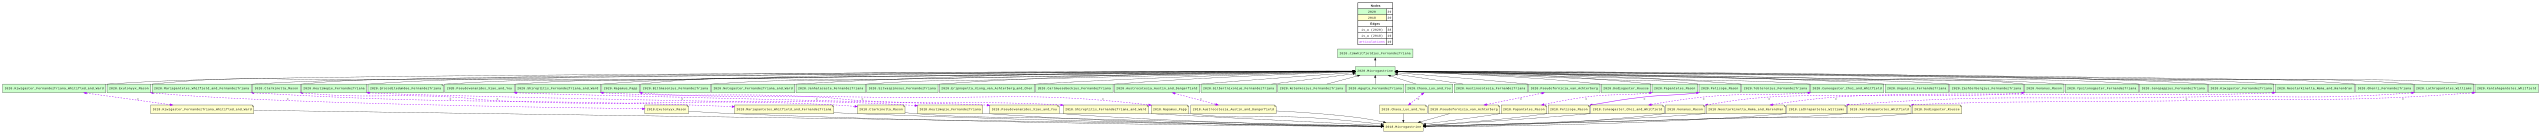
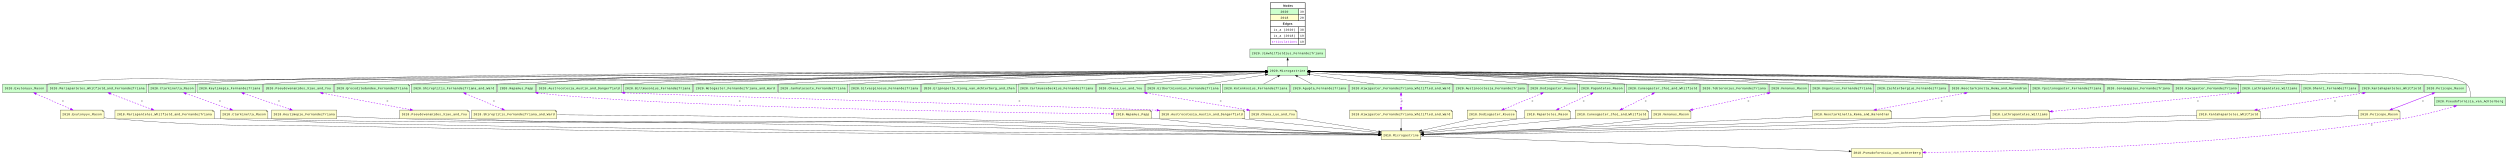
(1548, 77) -> none
none -> (1523, 101)
(1435, 118) -> (1635, 144)
